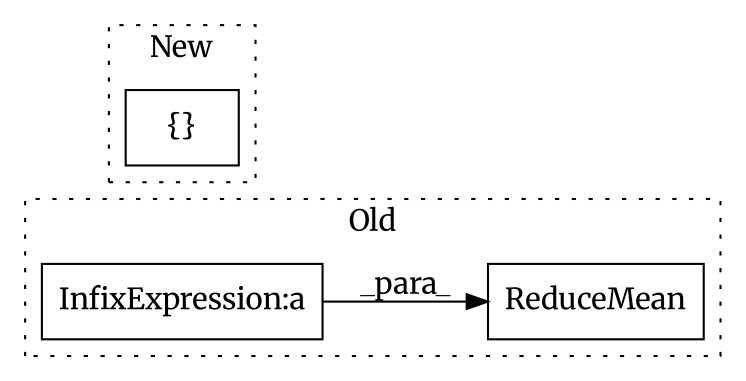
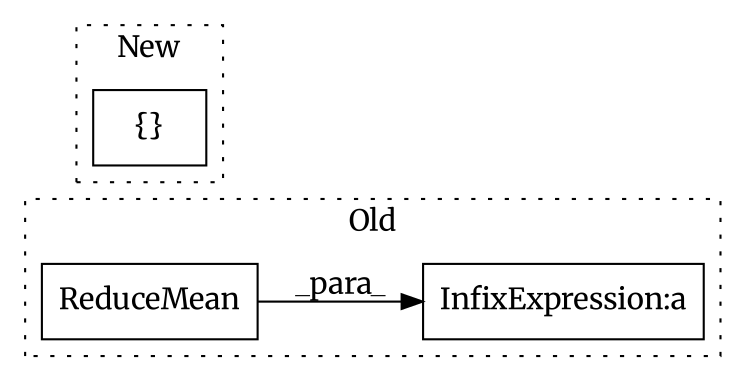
(395, 302) -> (330, 302)
